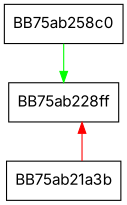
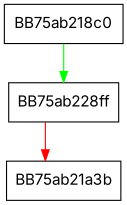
(64, 24) -> (64, 24)
(82, 147) -> (45, 136)
